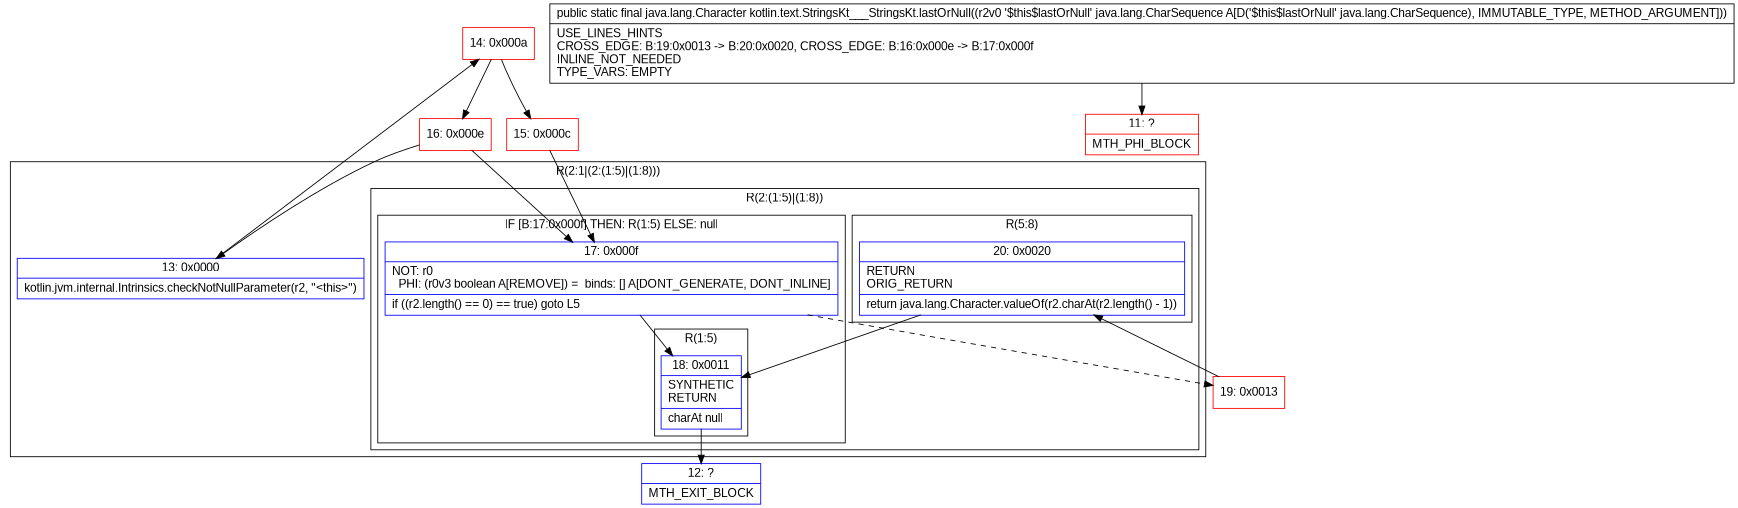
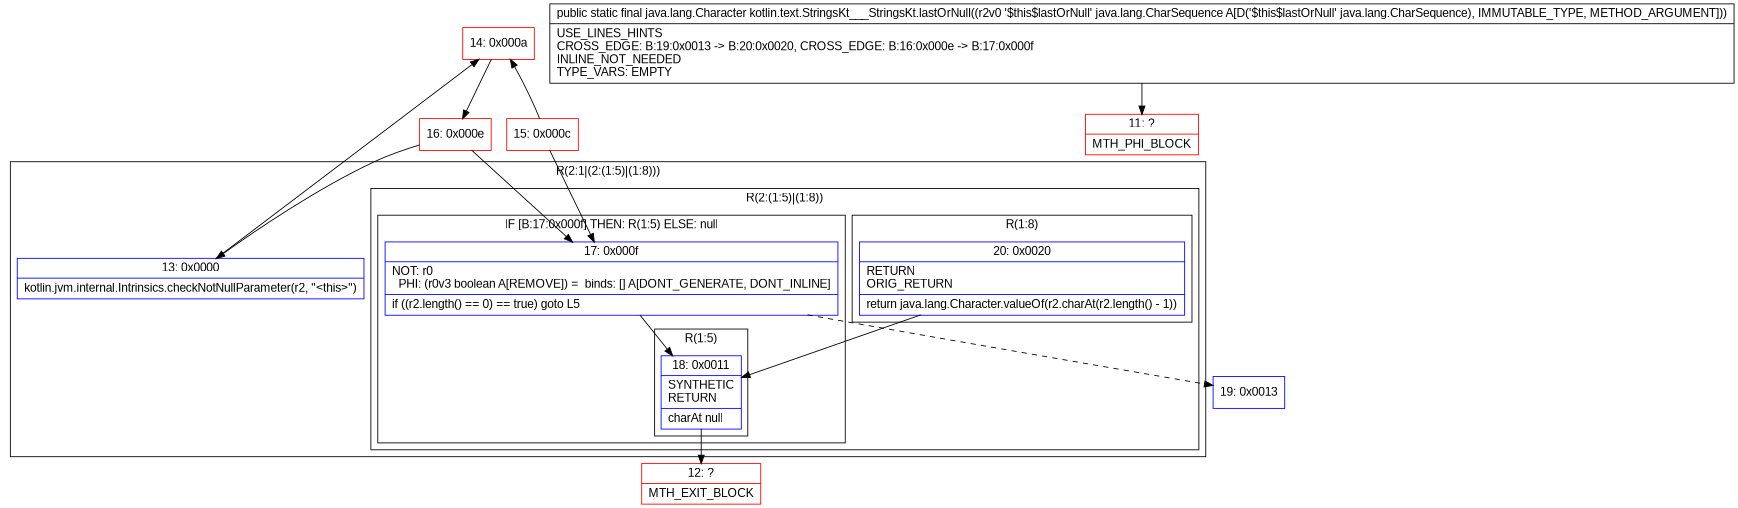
(513, 86) -> (528, 92)
(1022, 225) -> (1022, 225)
(1160, 348) -> none
(1249, 392) -> (1249, 392)
(701, 484) -> (701, 484)
